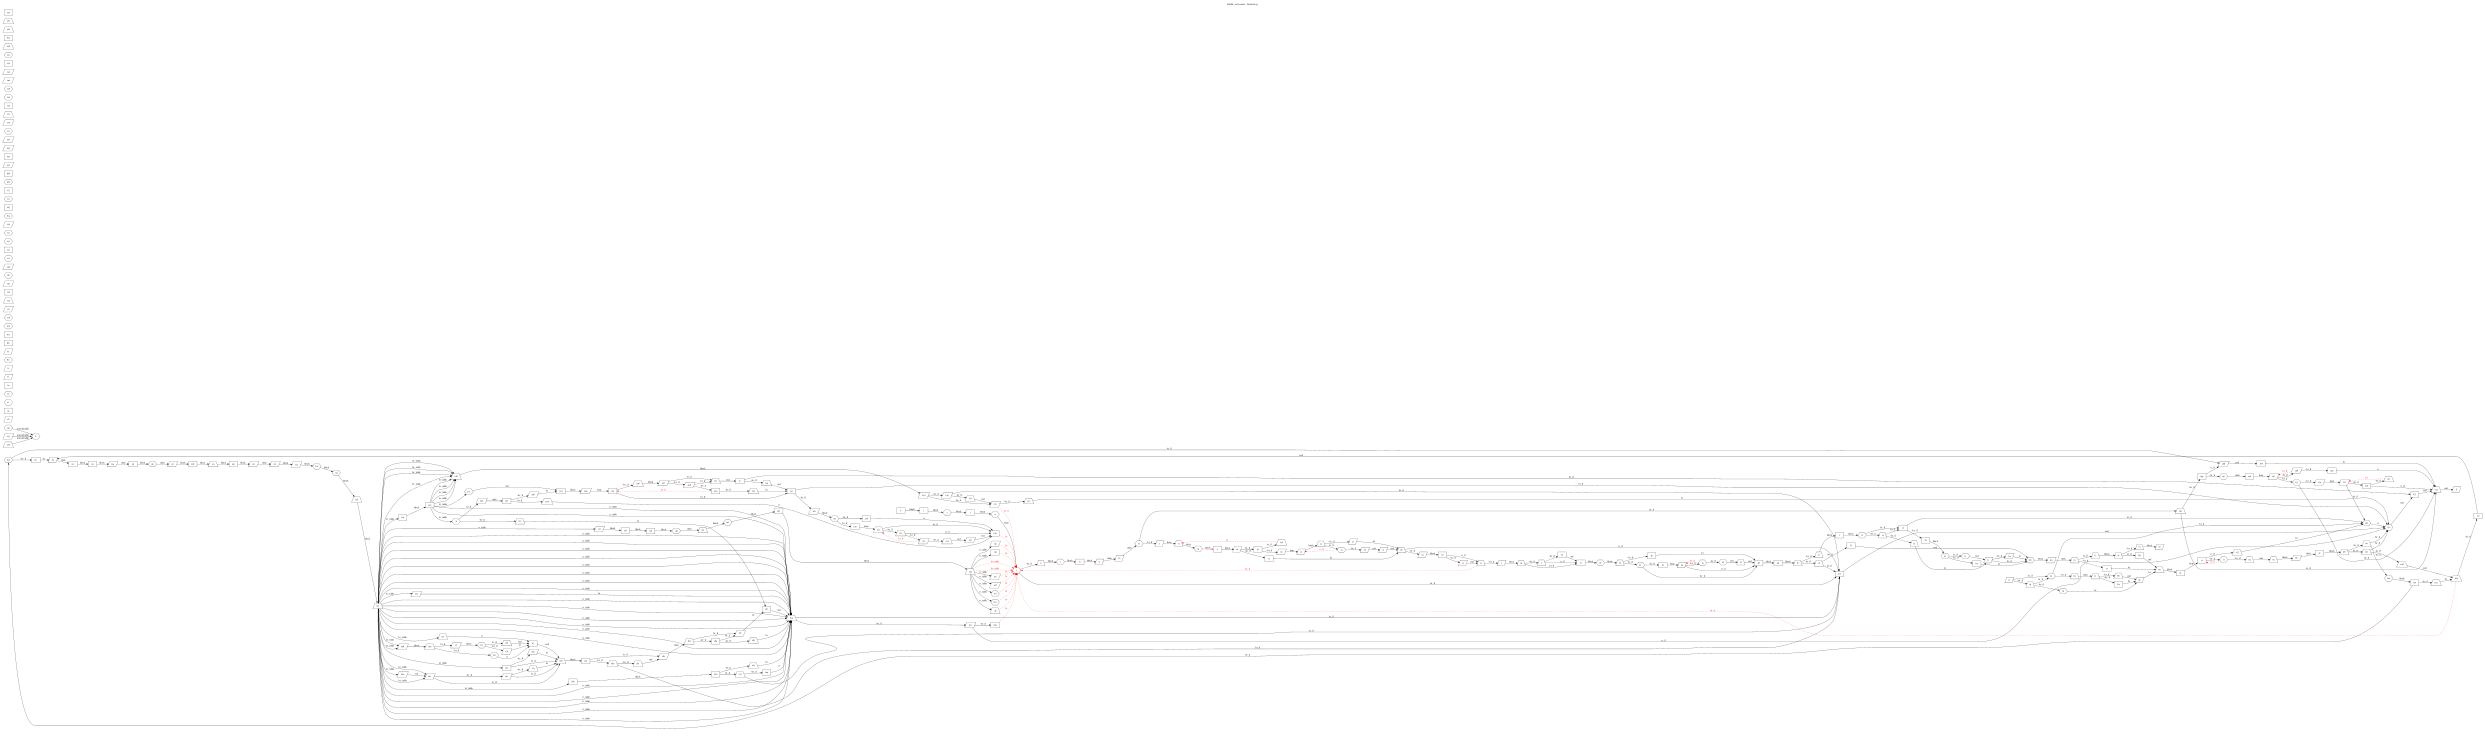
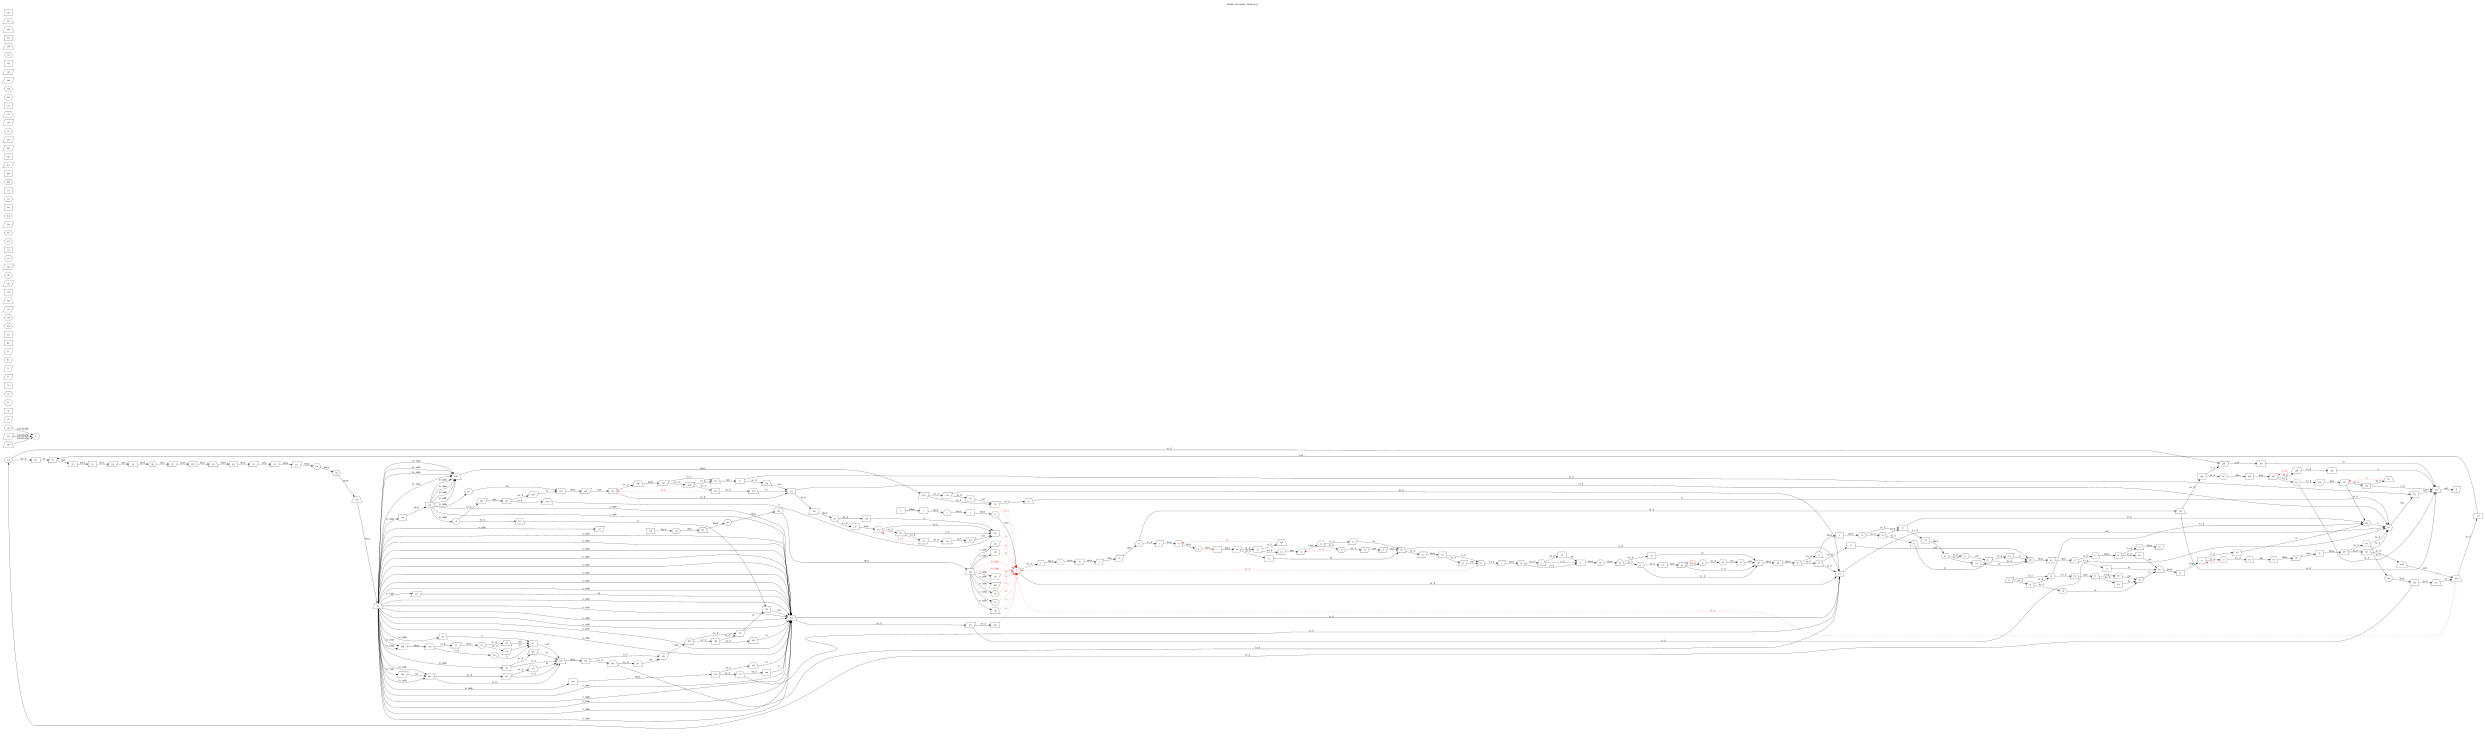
(625, 531) -> none
